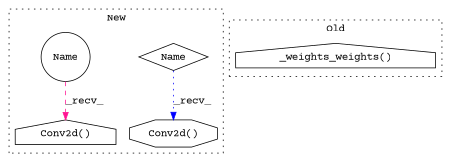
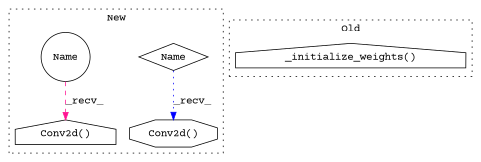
(336, 57) -> (351, 57)
